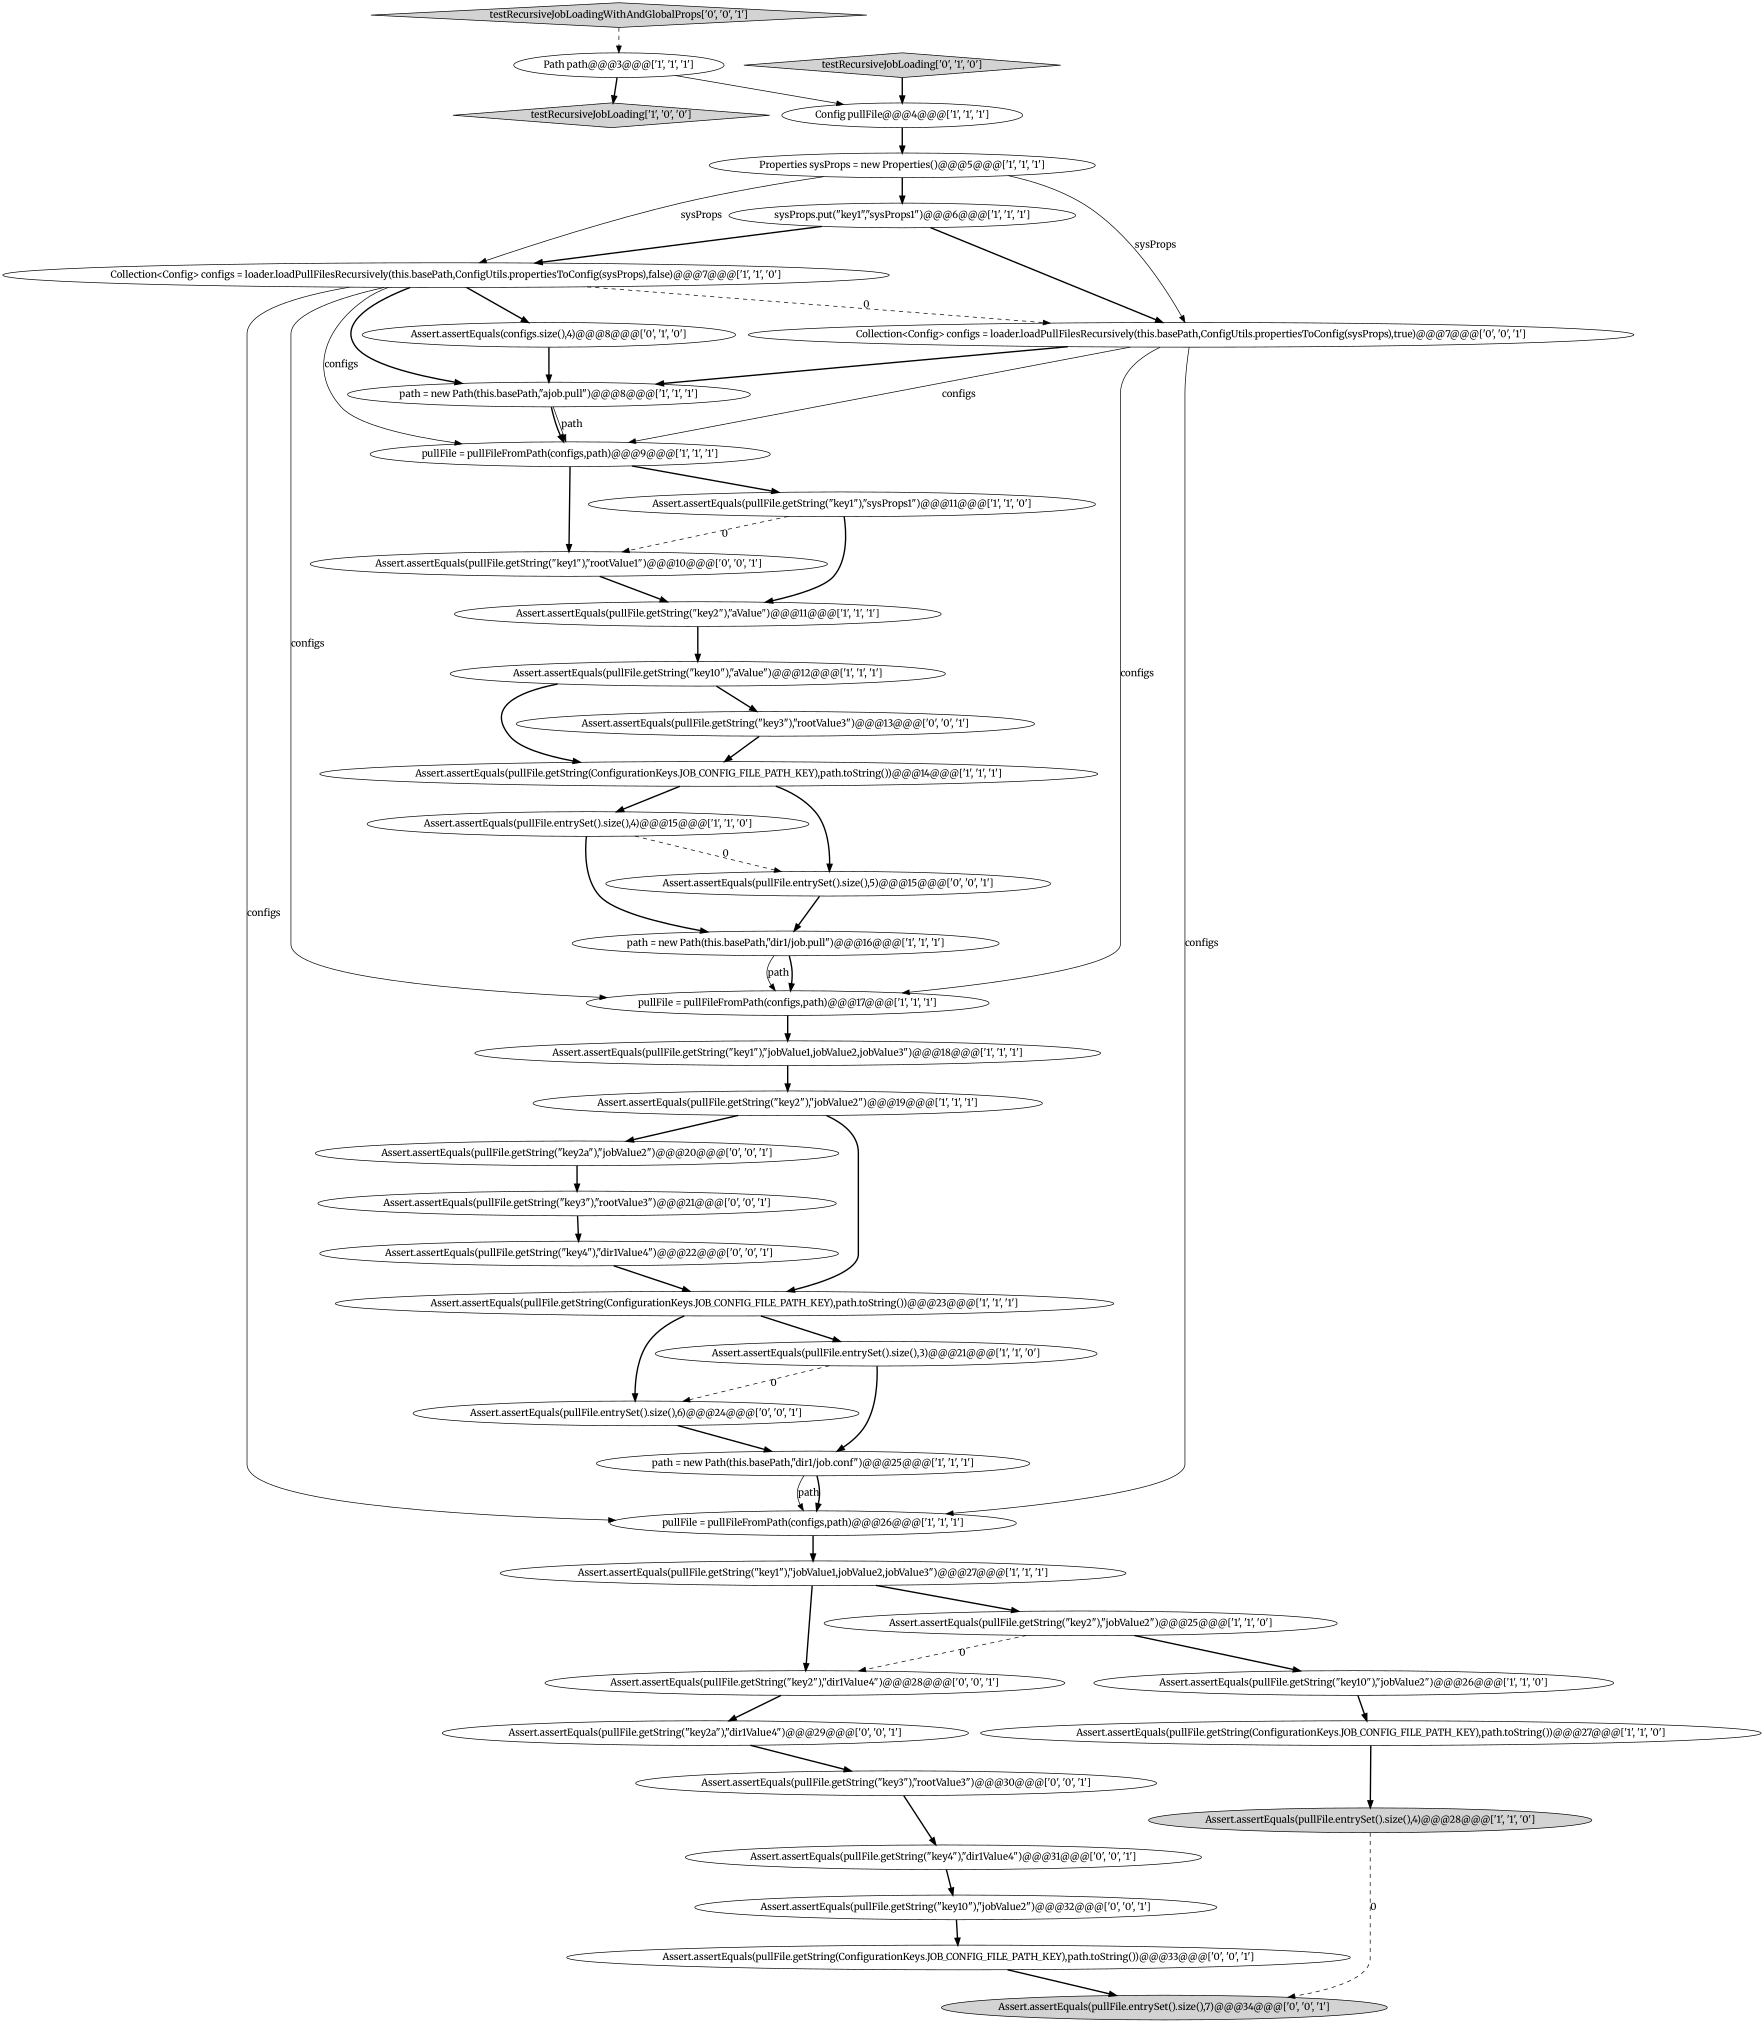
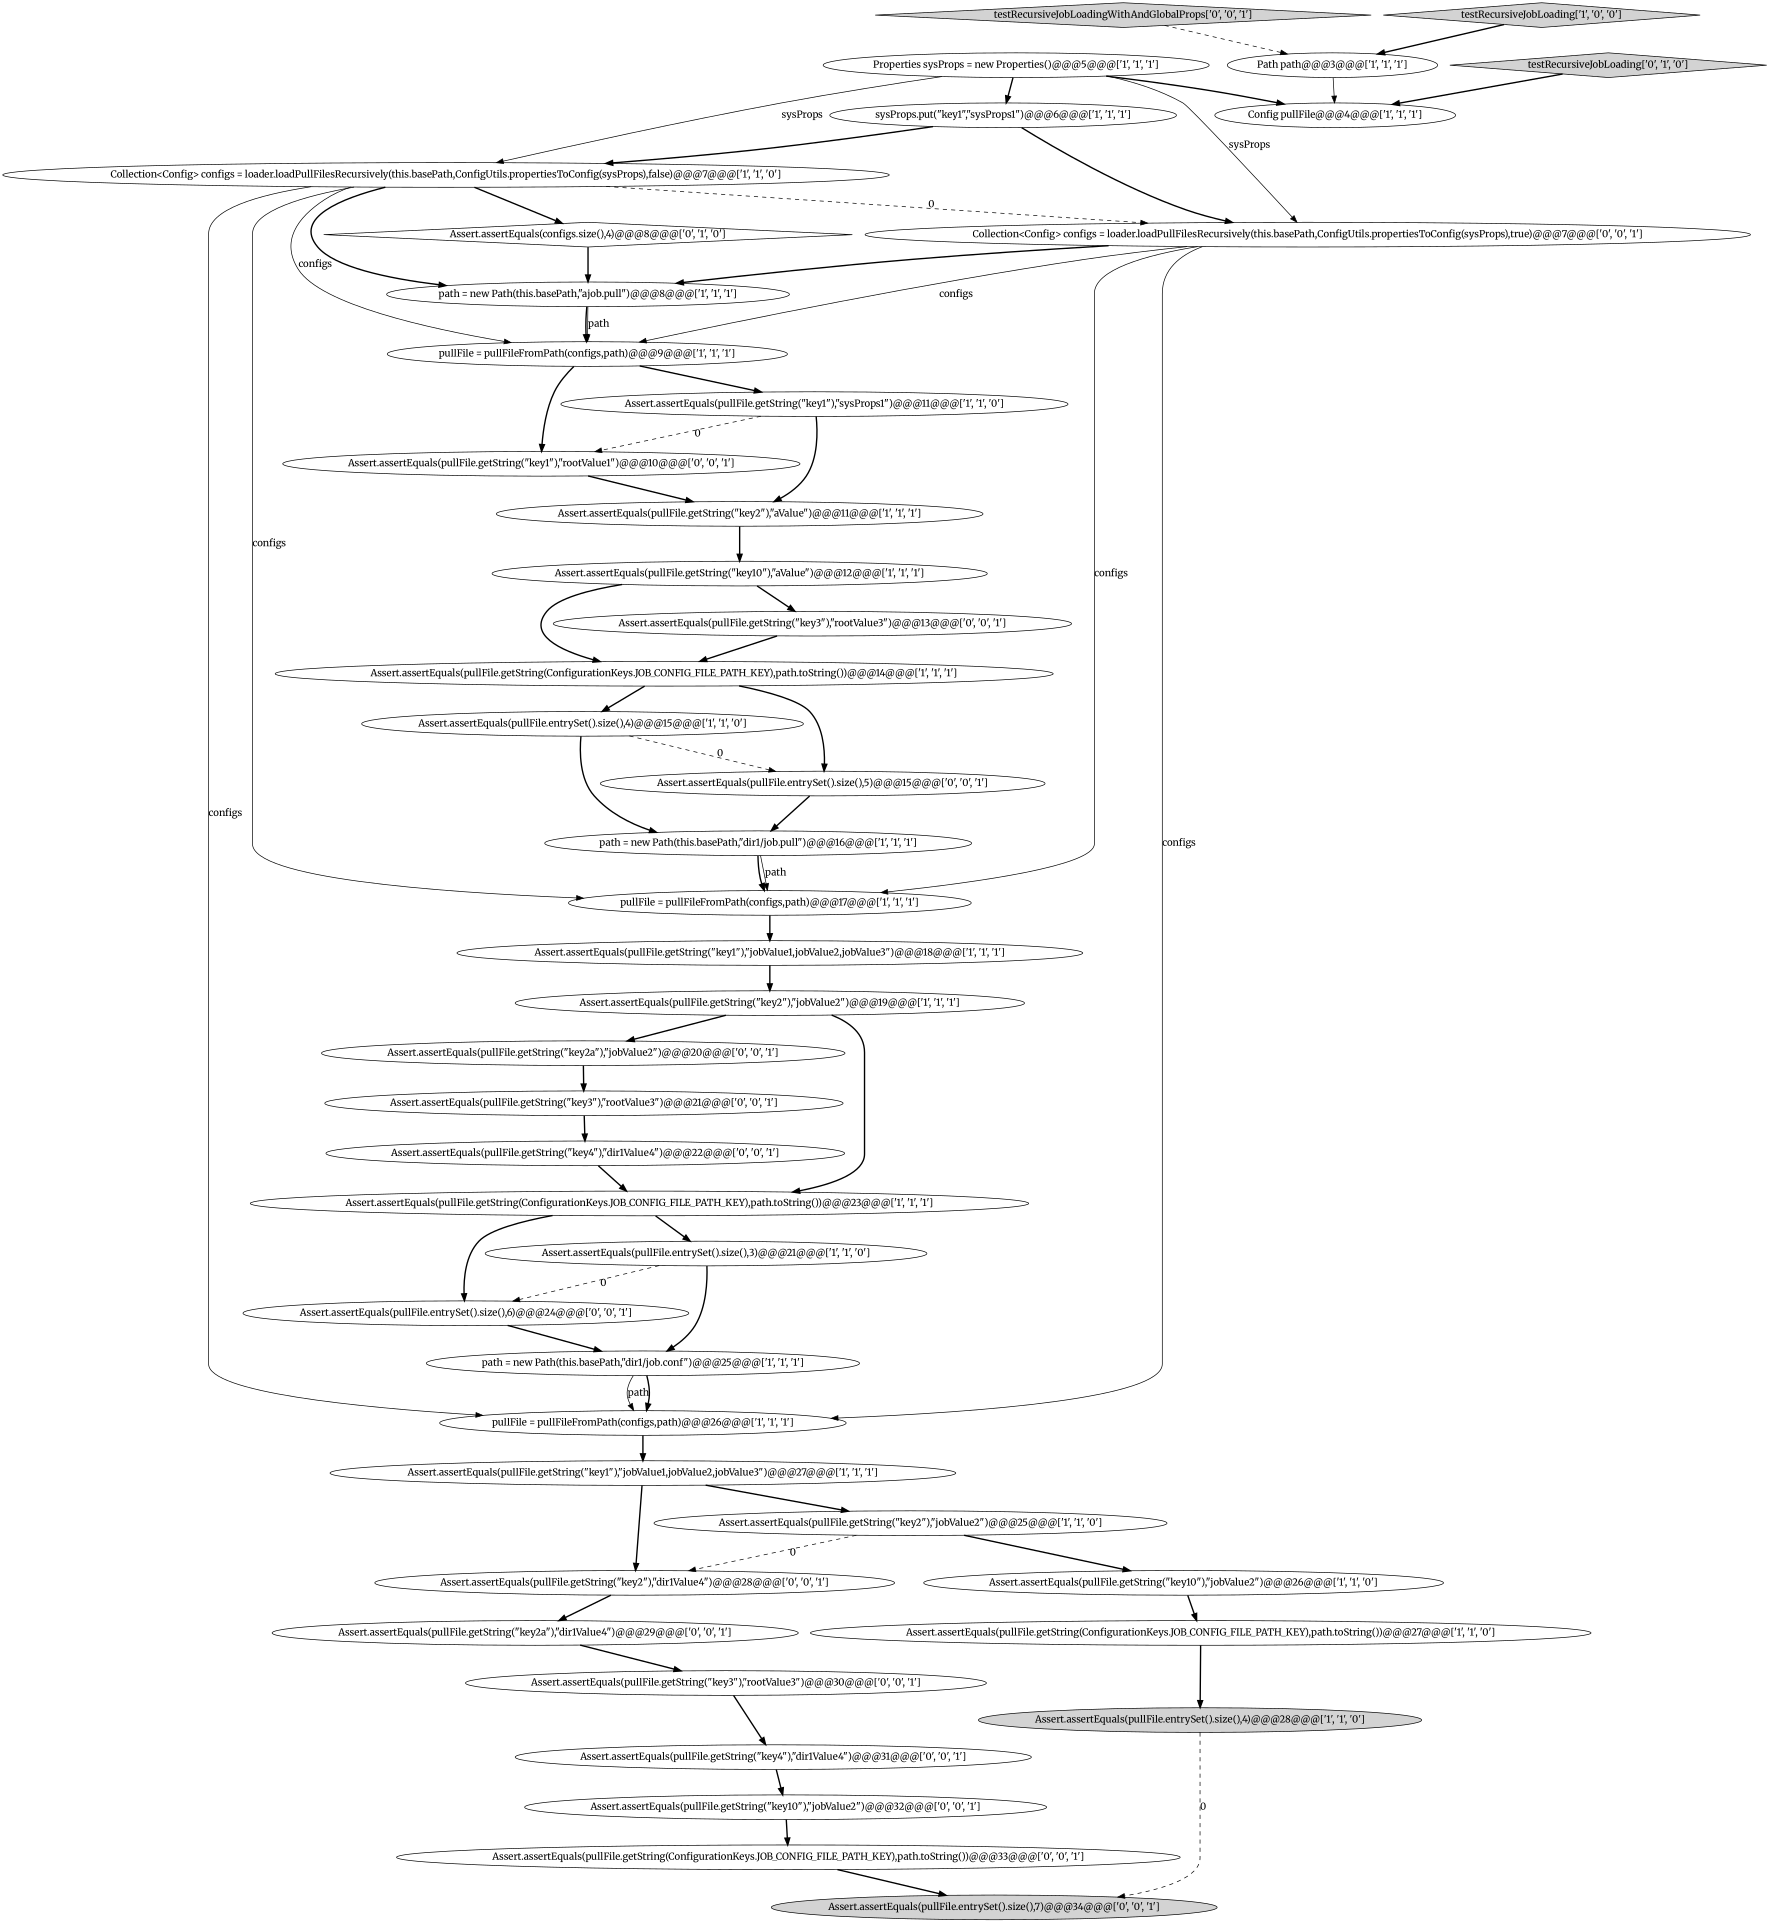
(616, 87) -> (1444, 38)
(902, 137) -> (1192, 88)
(549, 335) -> (588, 235)
